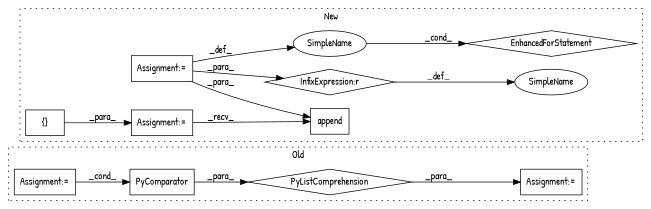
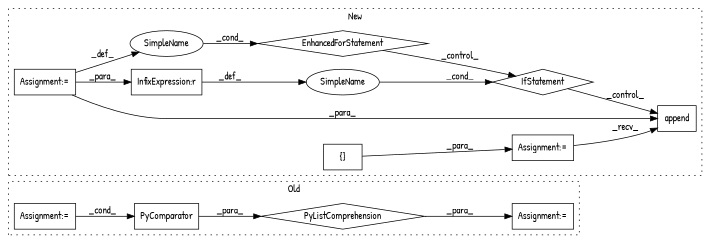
(330, 82) -> (167, 82)
none -> (543, 82)
